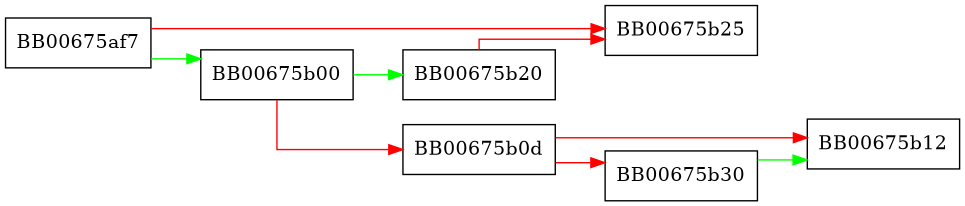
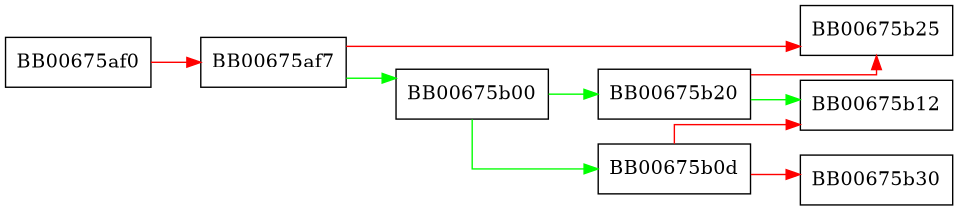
none -> (78, 62)
(308, 150) -> (503, 169)
(775, 160) -> (768, 100)
